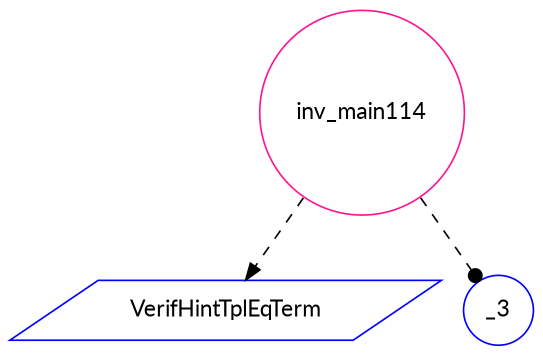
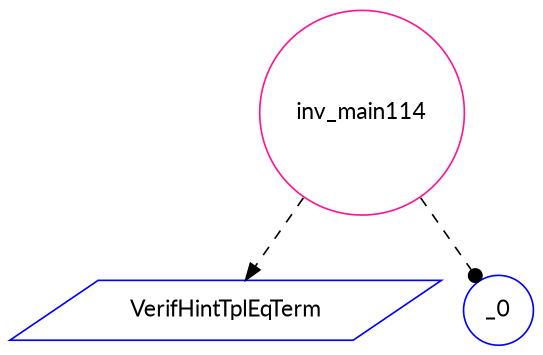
(498, 310) -> (498, 310)
